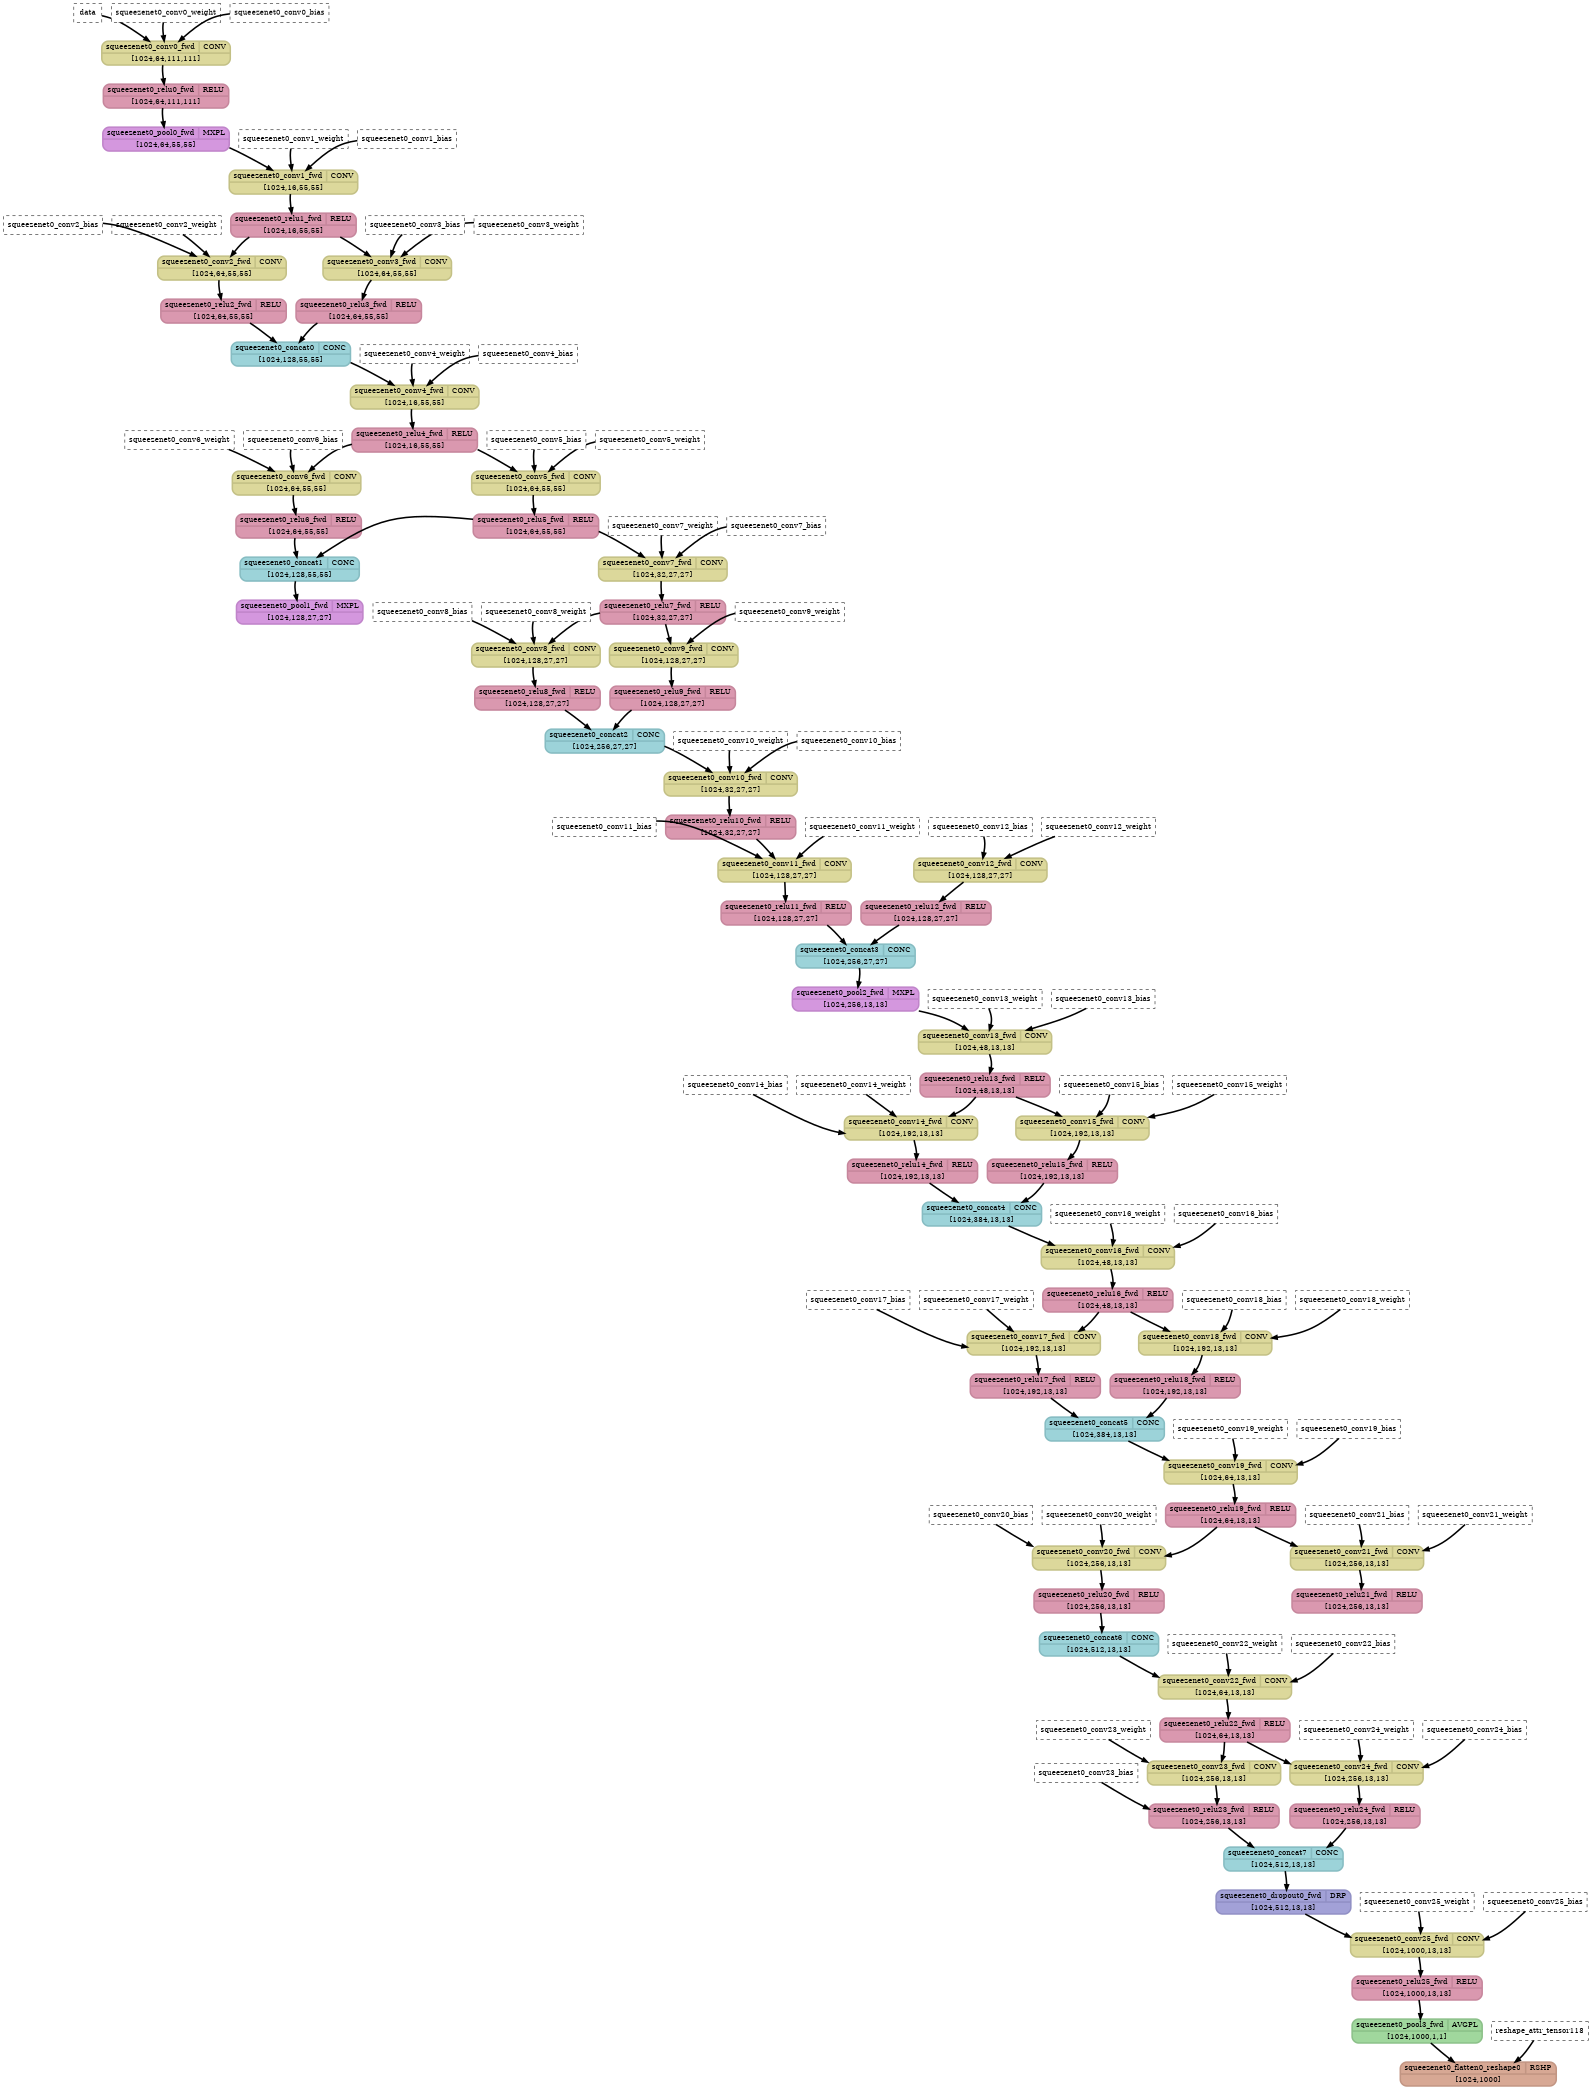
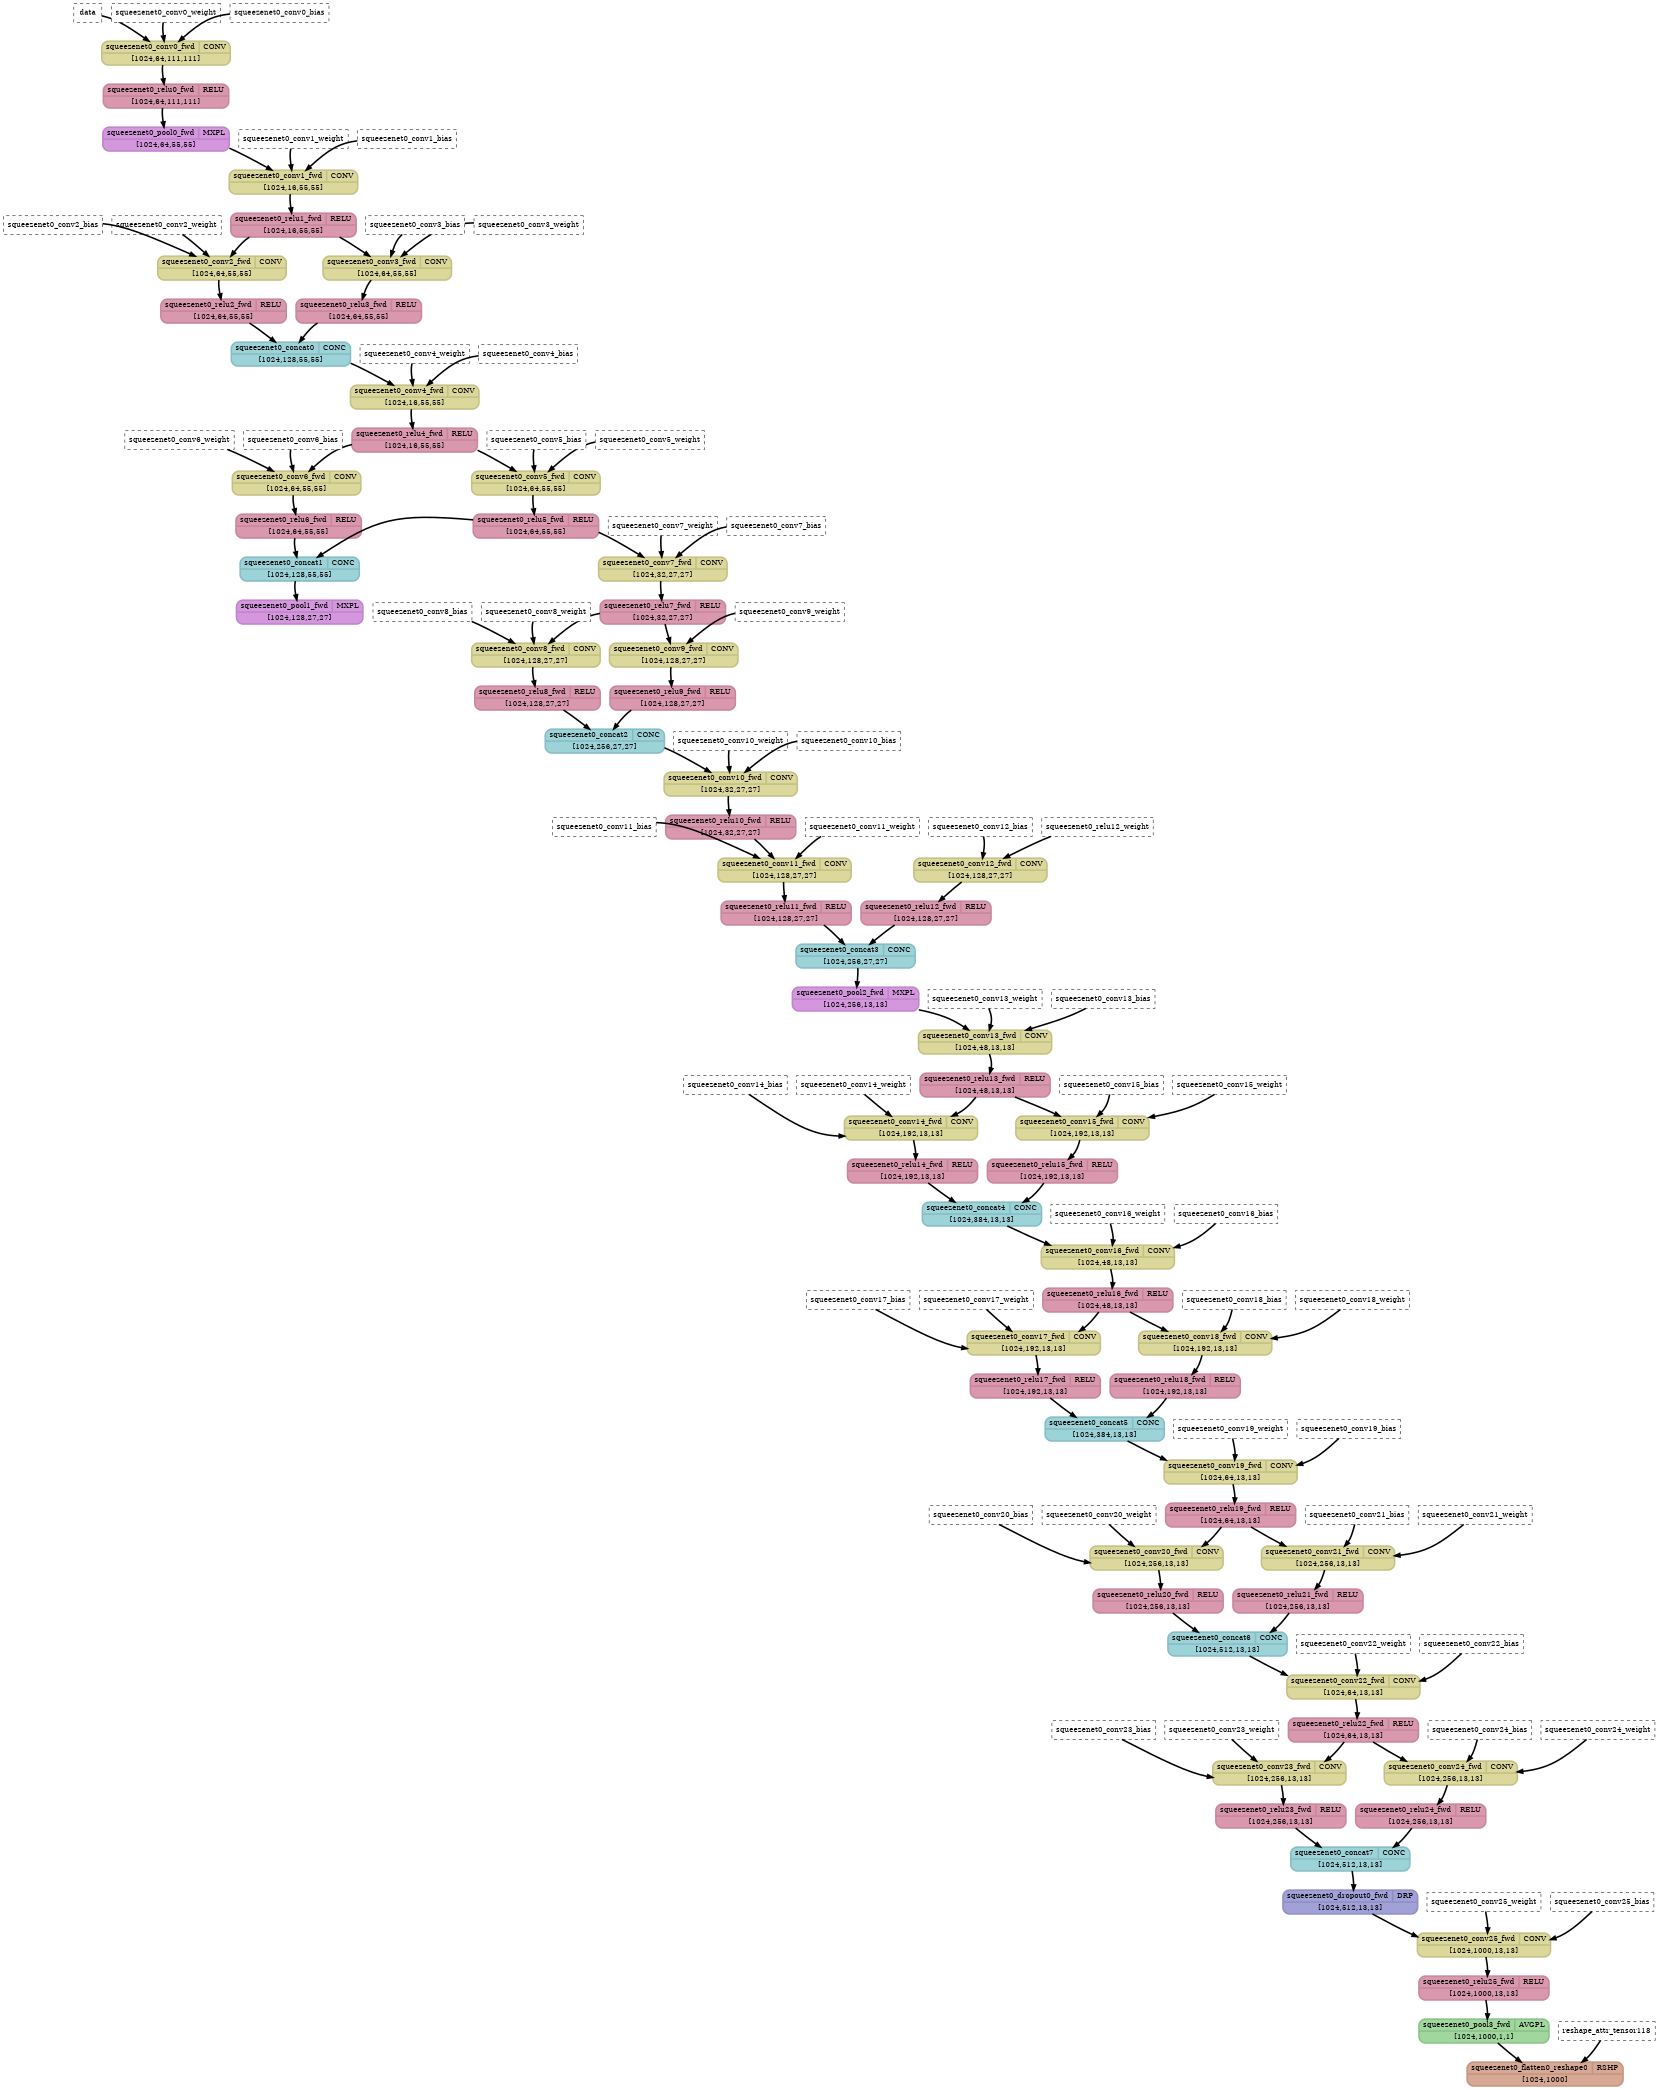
(1099, 827) -> (1098, 827)
none -> (1283, 1621)
(1123, 1795) -> (1164, 1760)
